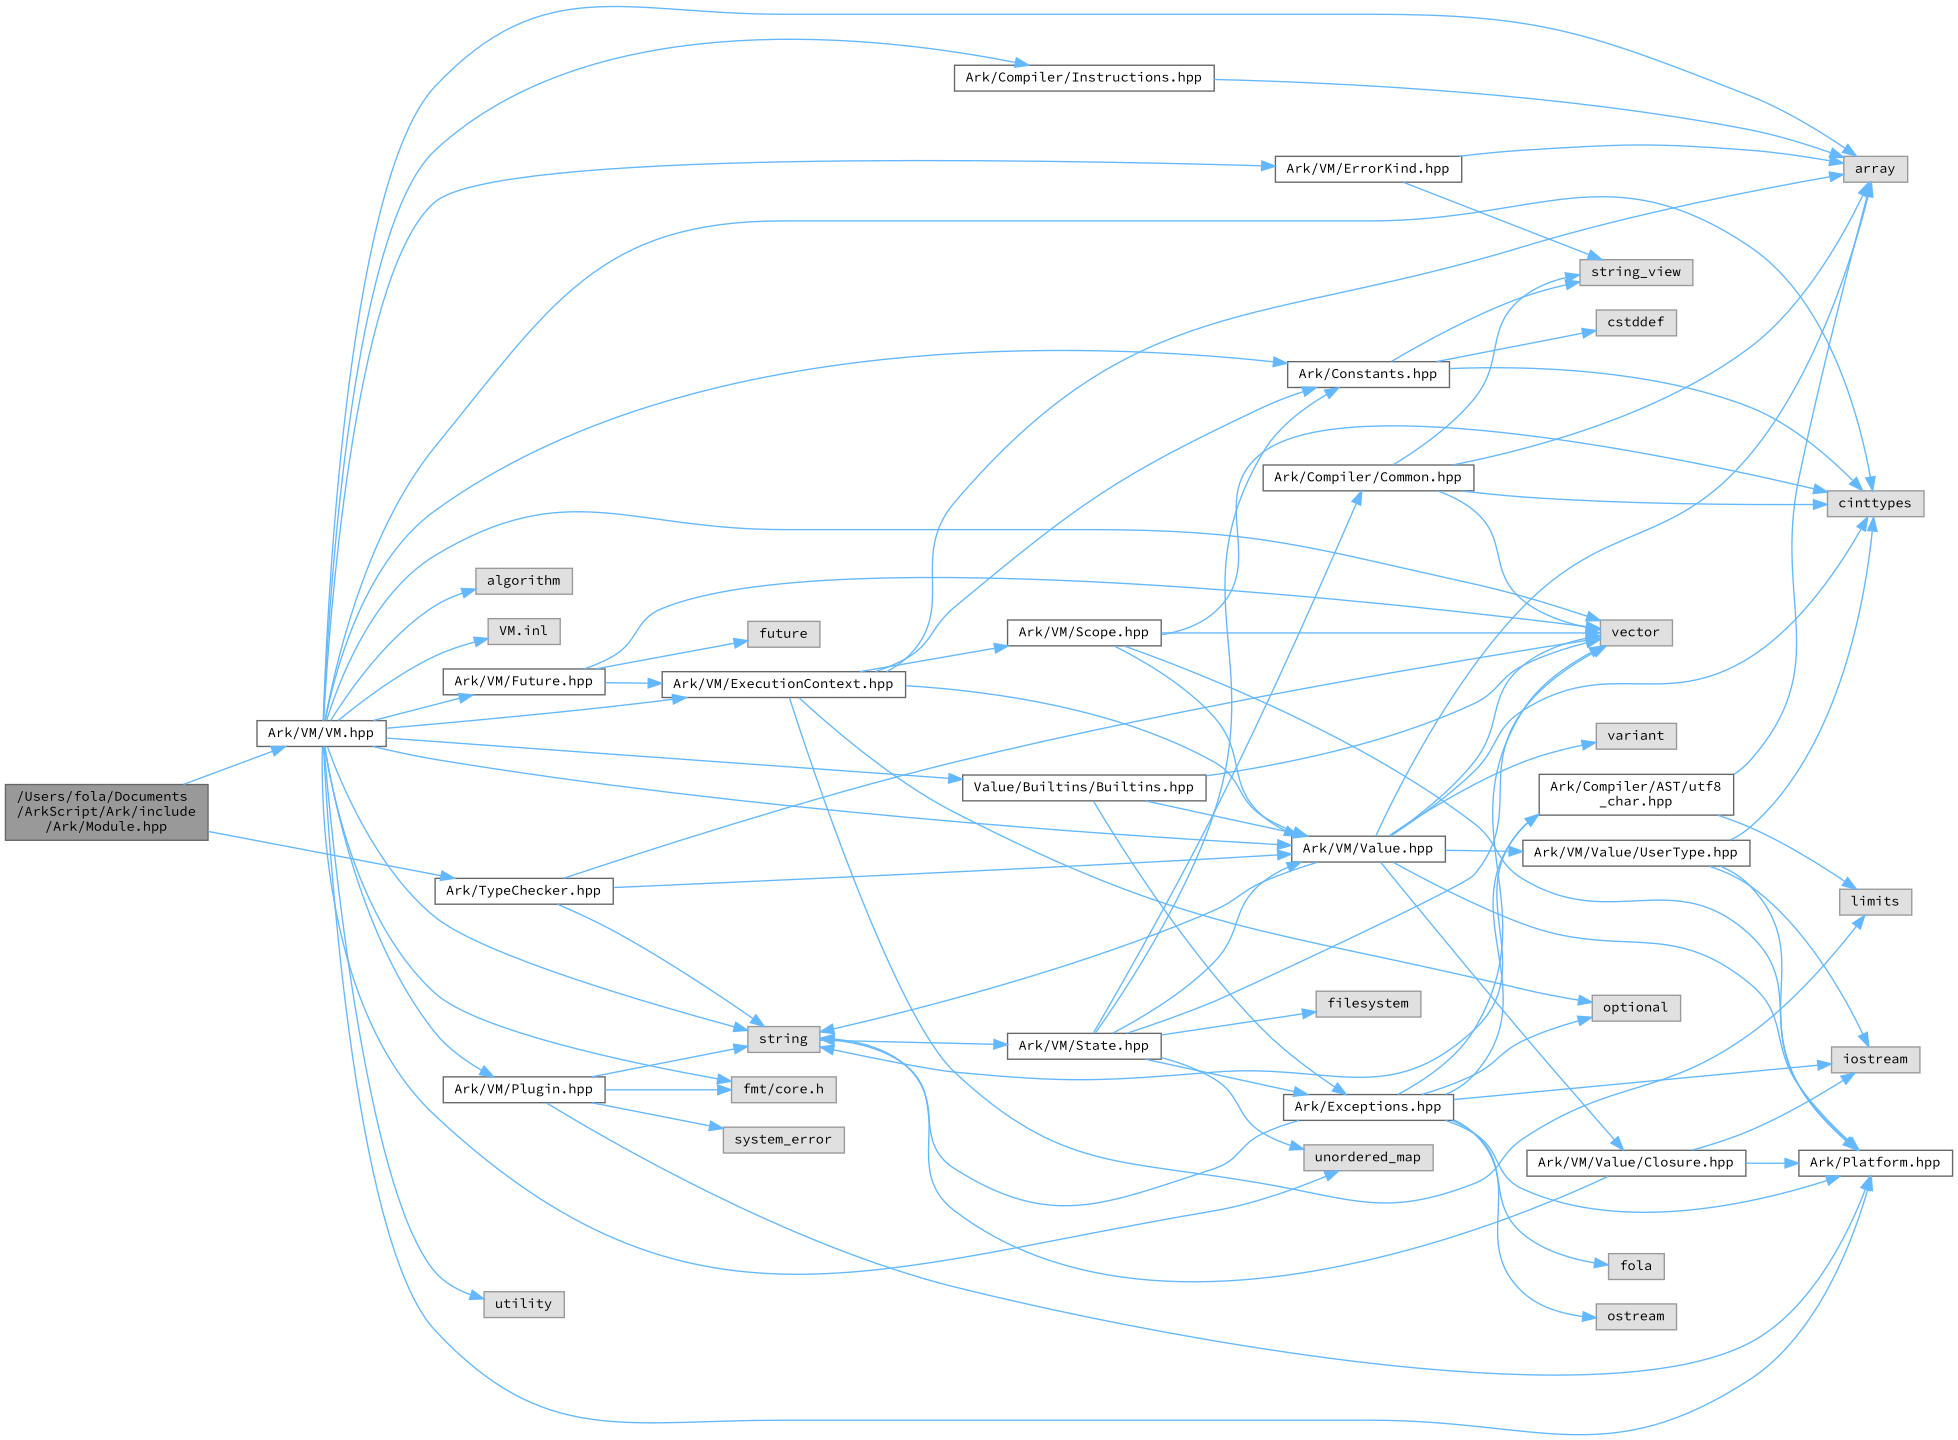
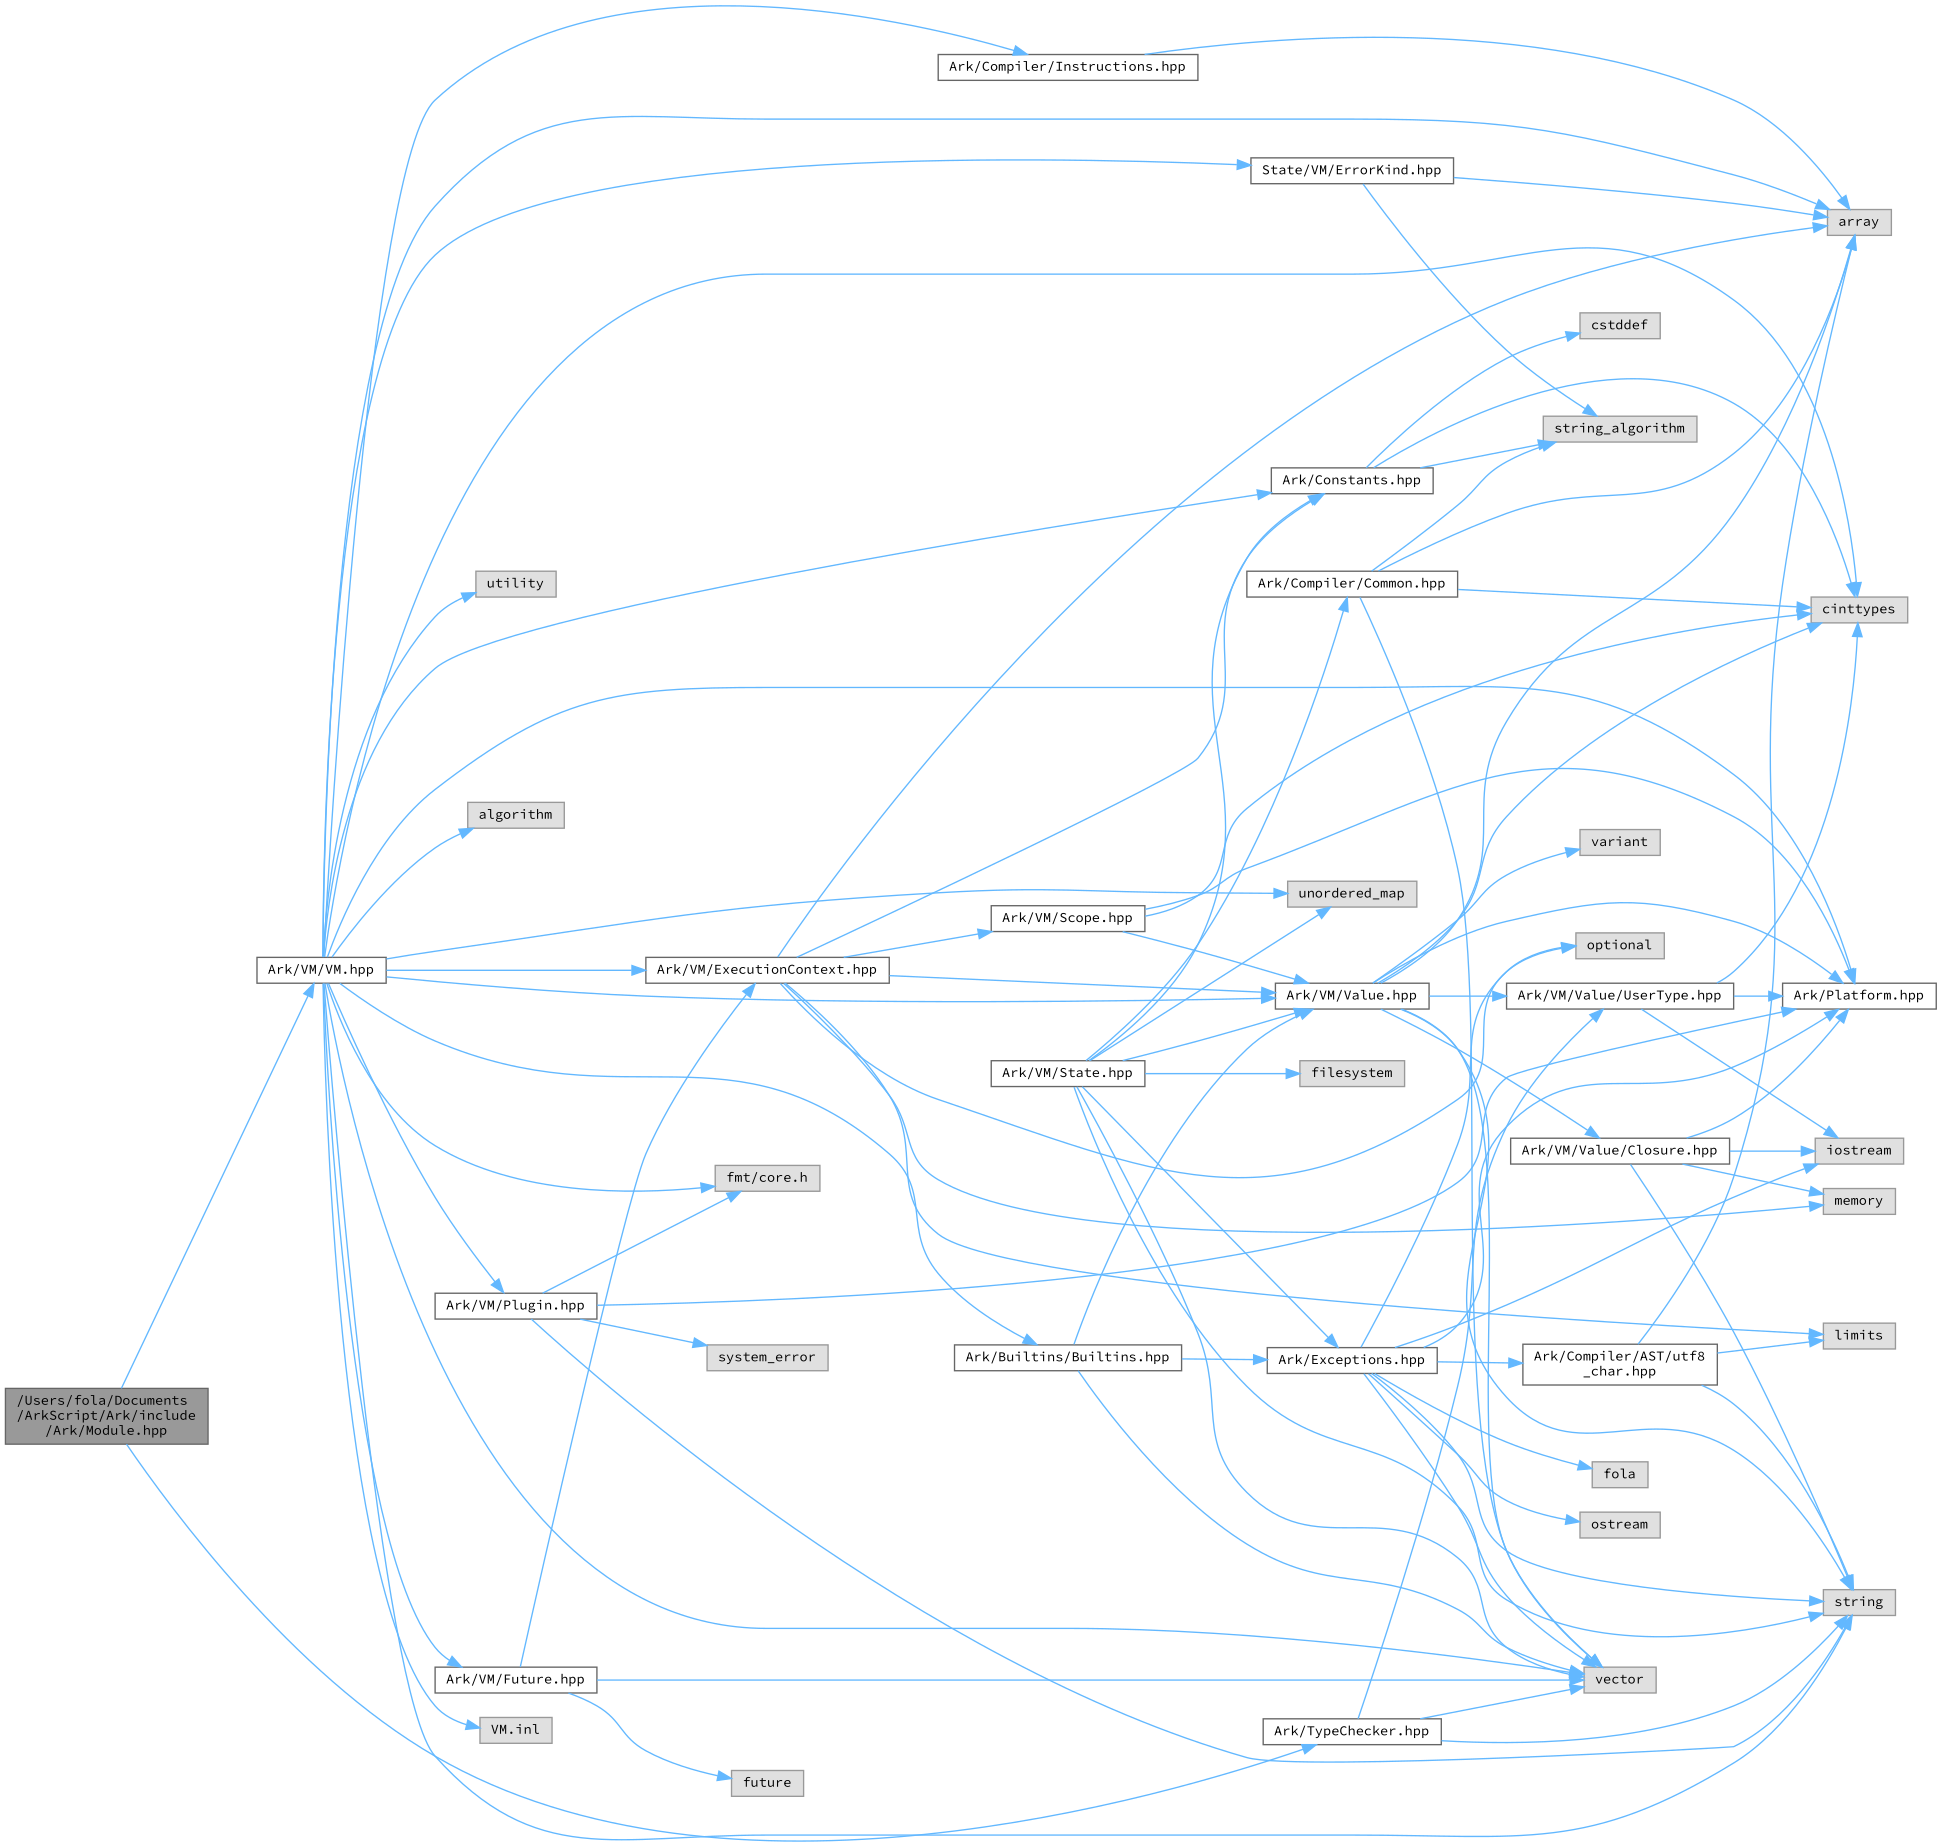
(1369, 169) -> (1352, 171)
(1636, 273) -> (1620, 429)
(1374, 633) -> none
(1084, 788) -> (1068, 1358)
(945, 872) -> (1460, 1376)
(907, 1042) -> (1386, 1458)
none -> (1859, 1201)
